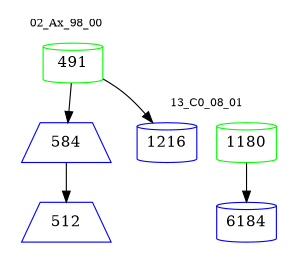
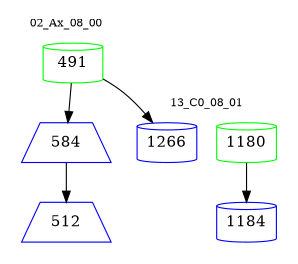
(66, 24) -> (66, 24)
(167, 143) -> (167, 143)
(247, 222) -> (247, 222)
